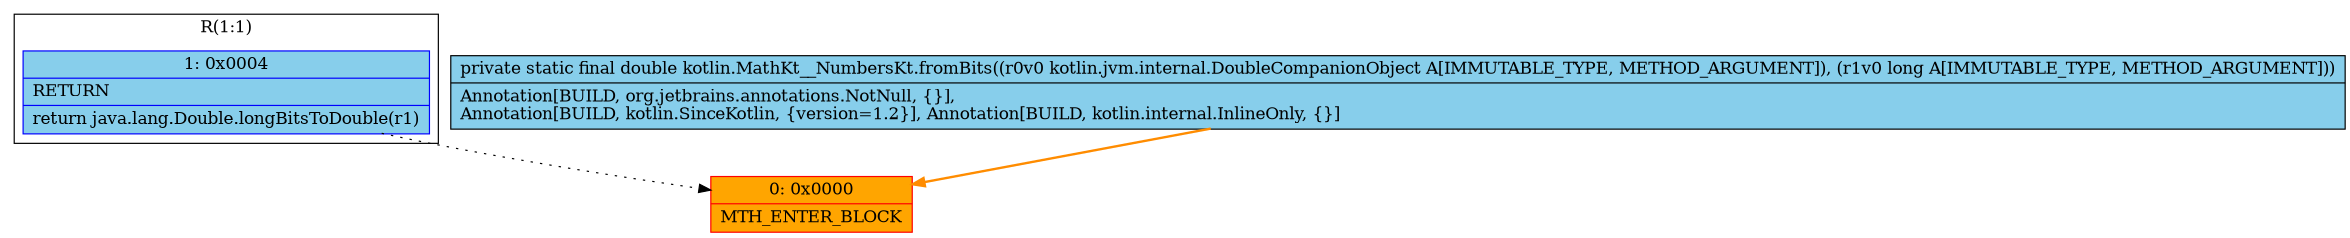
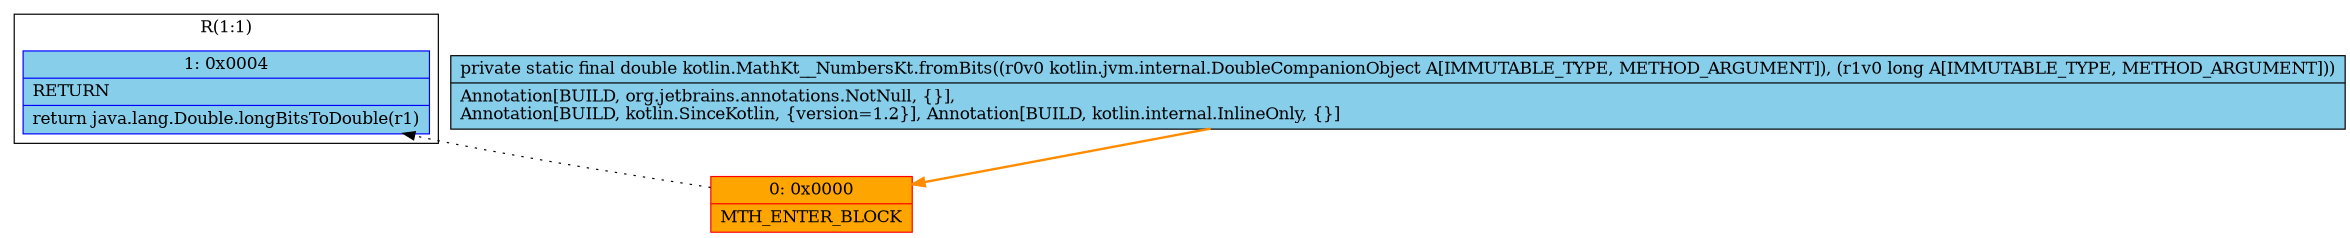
(540, 163) -> (562, 164)
